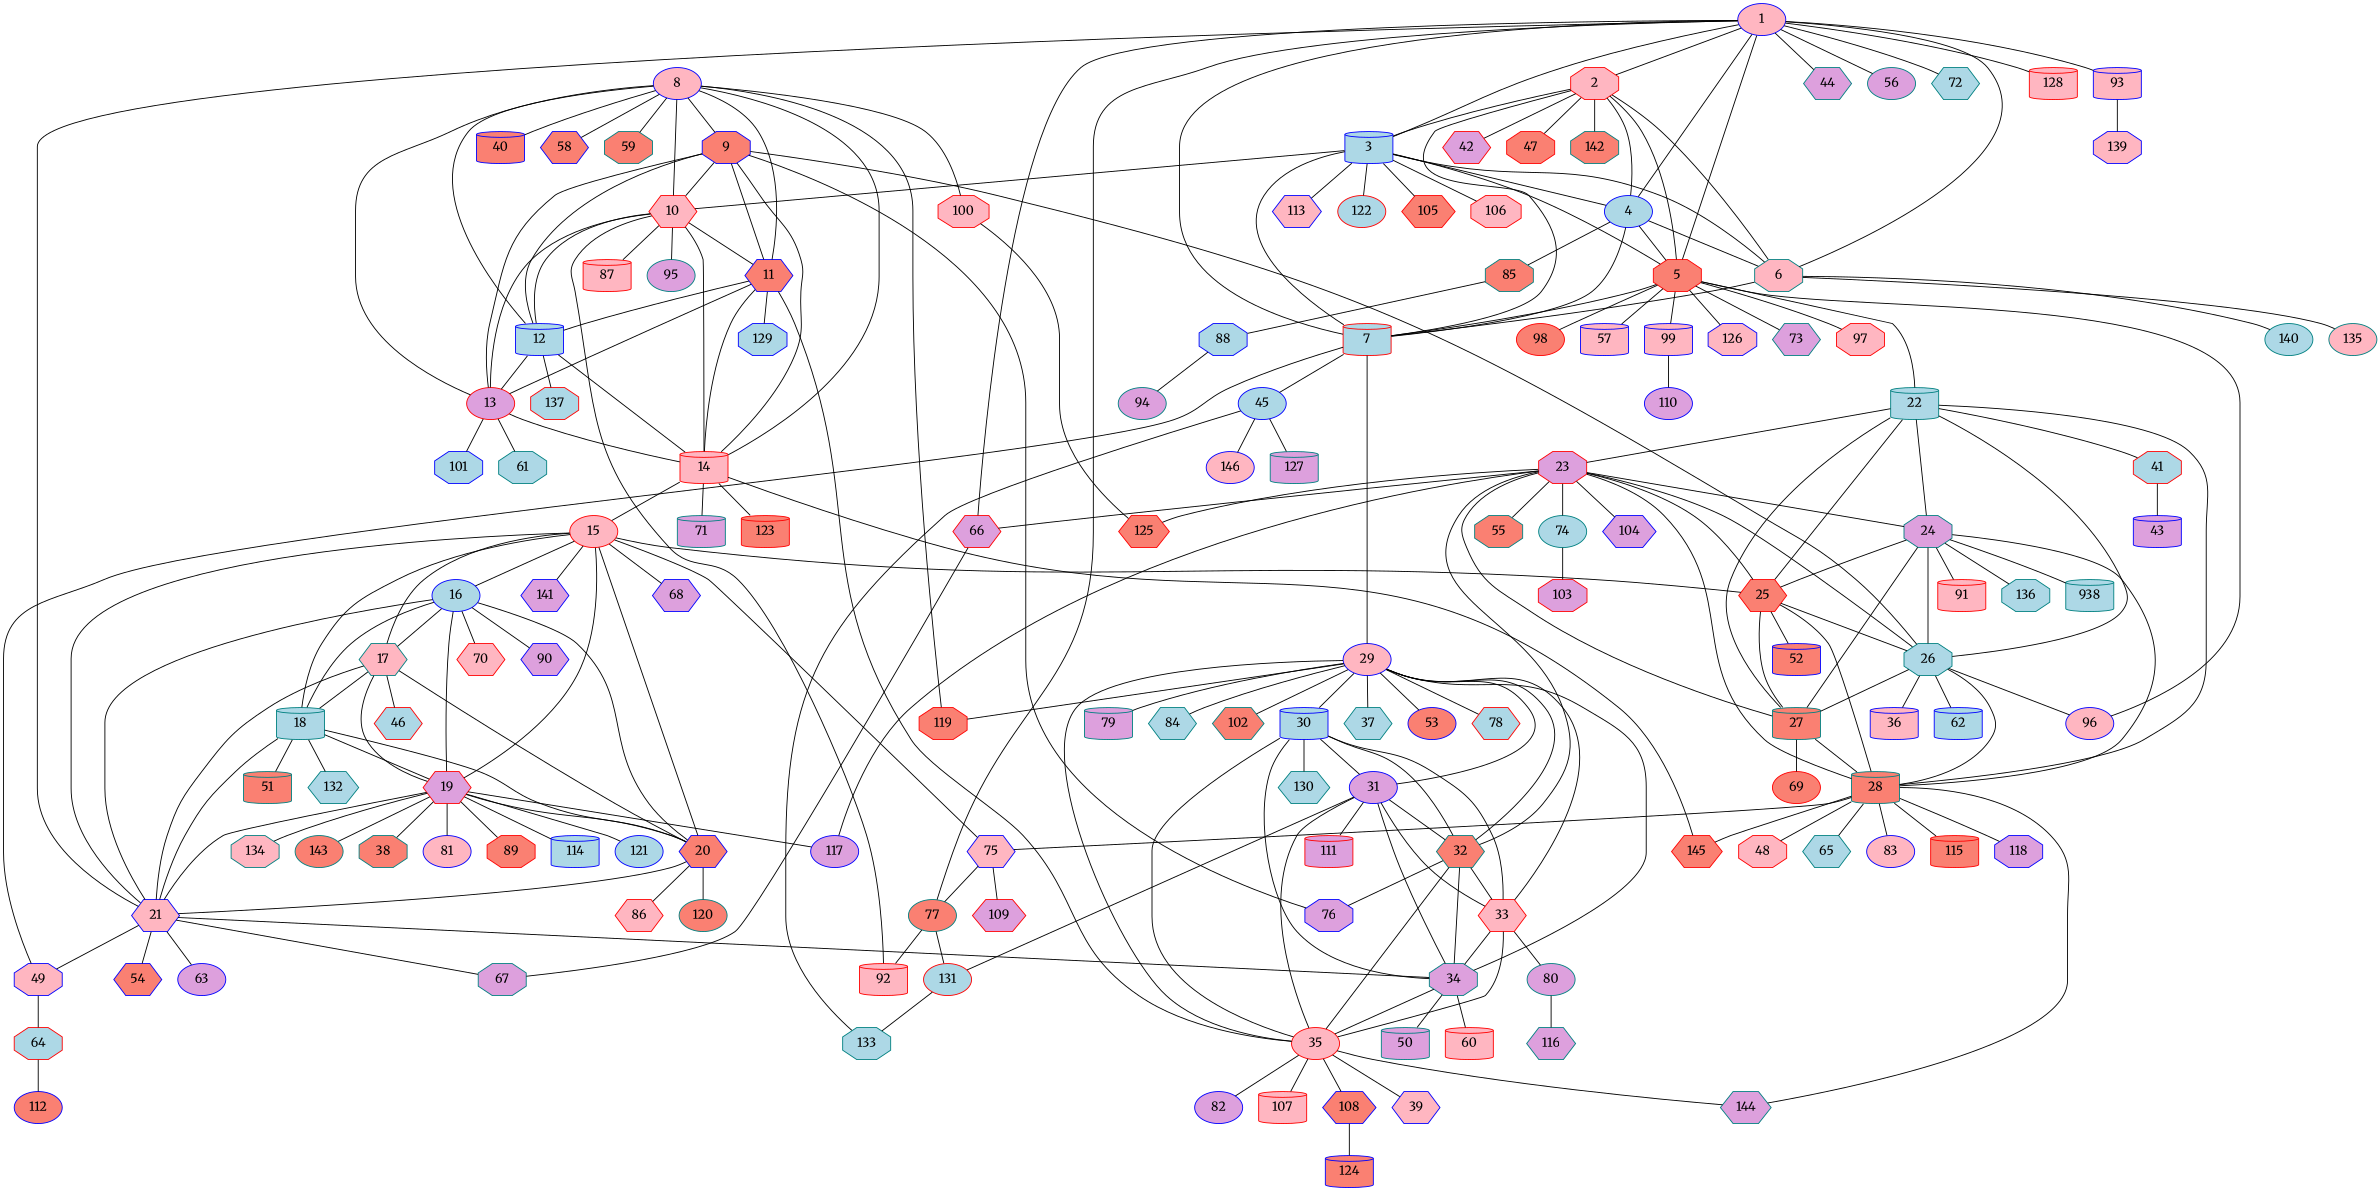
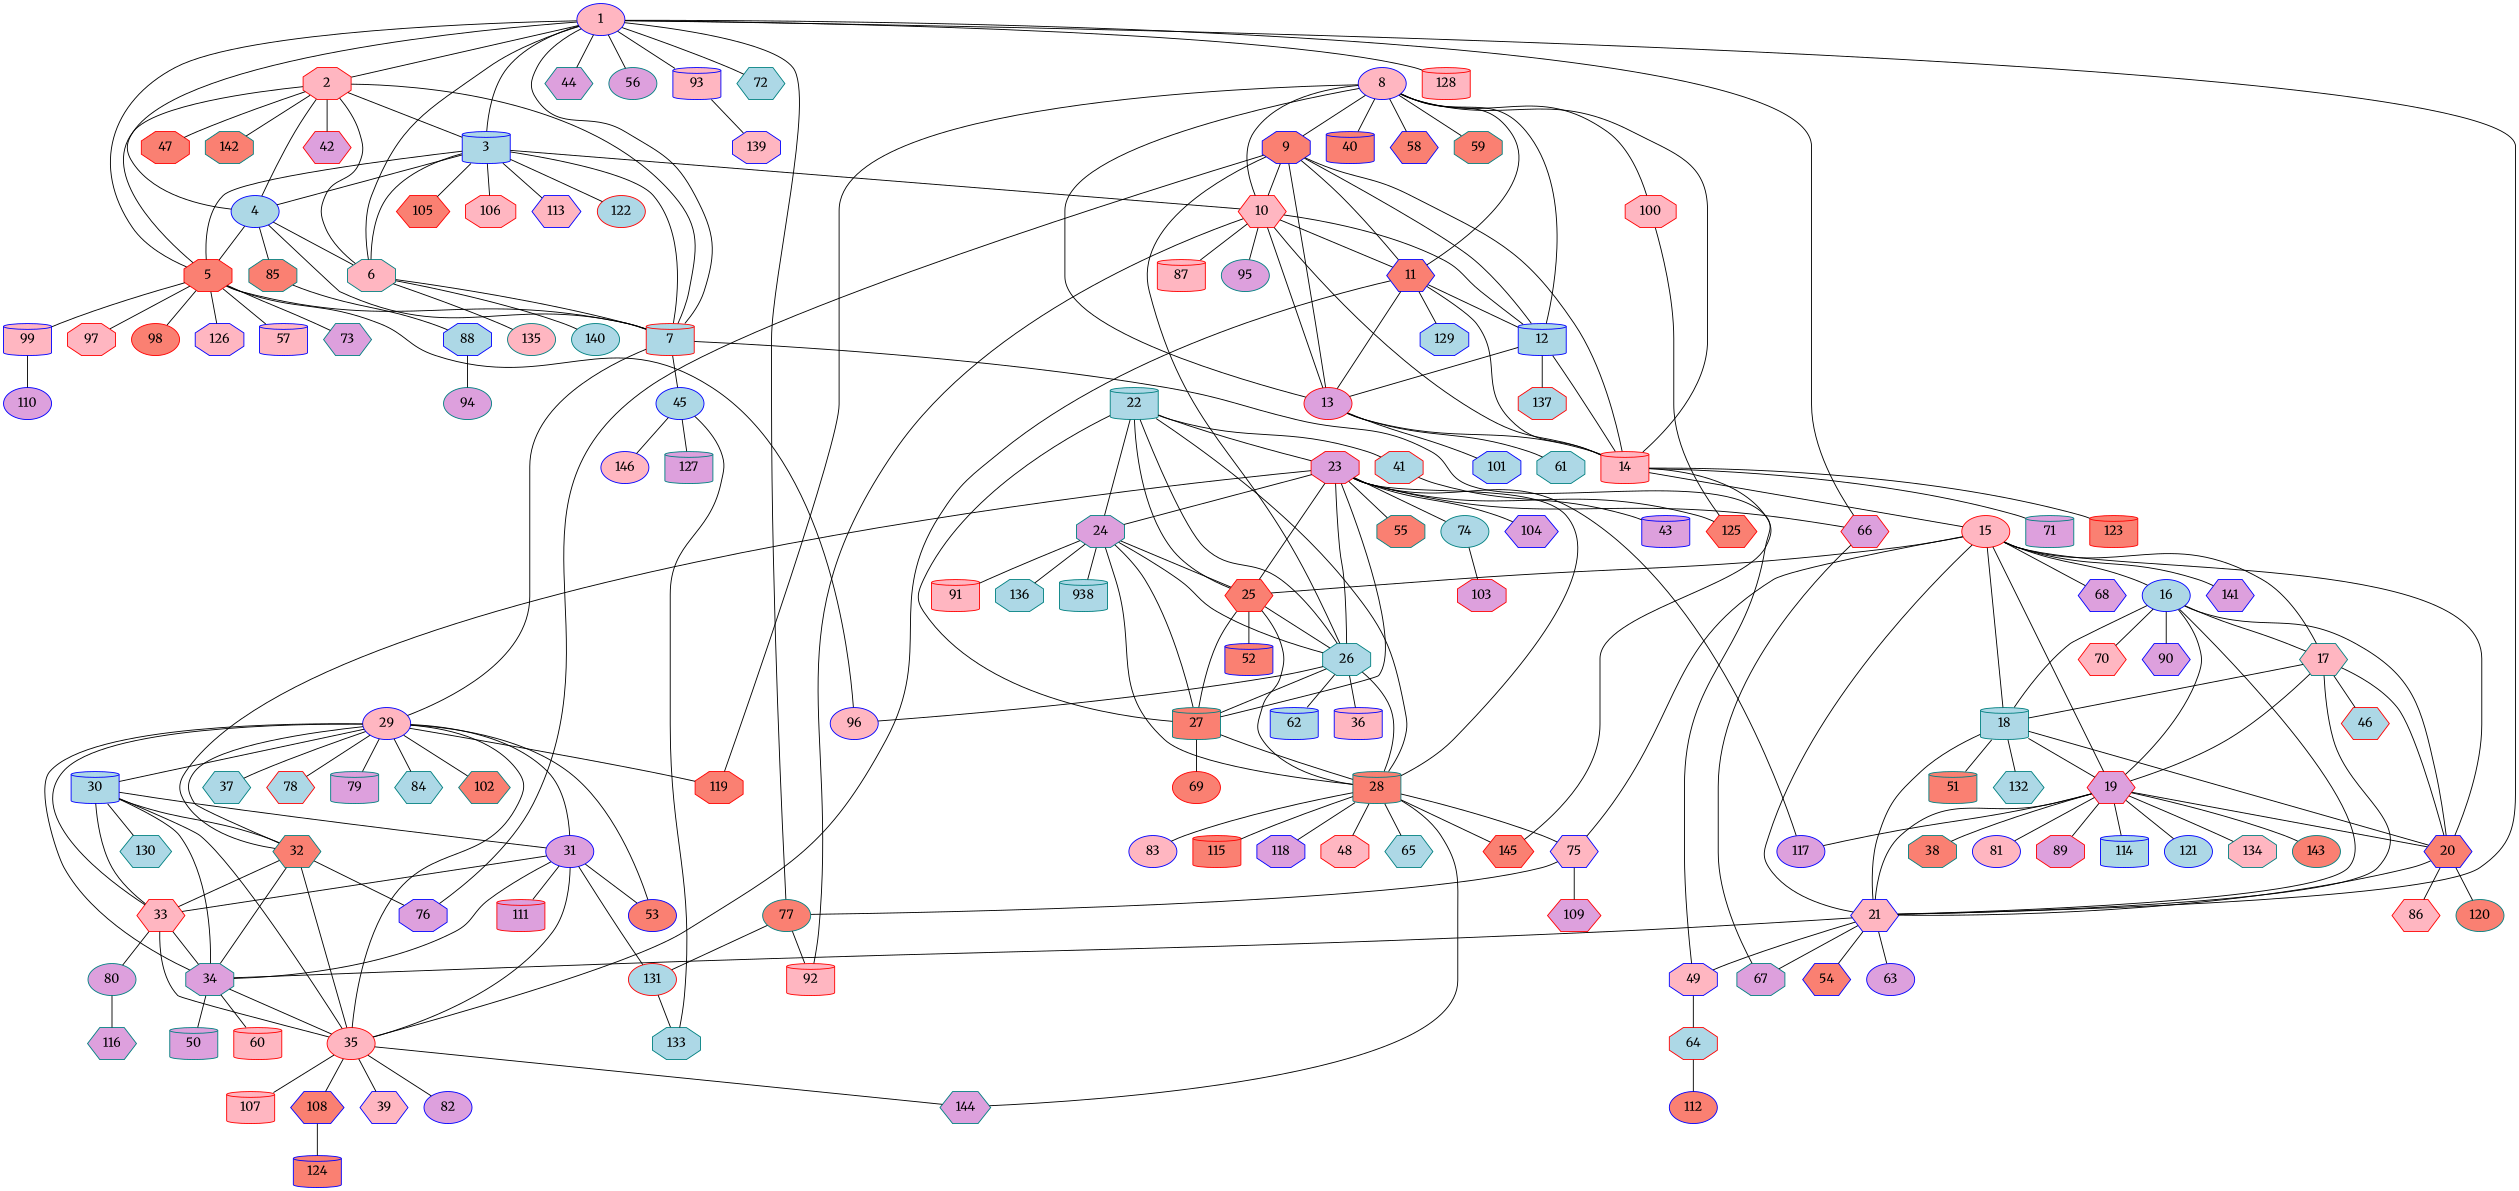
(1831, 310) -> none
(1417, 820) -> (611, 884)
(511, 852) -> (2060, 852)
